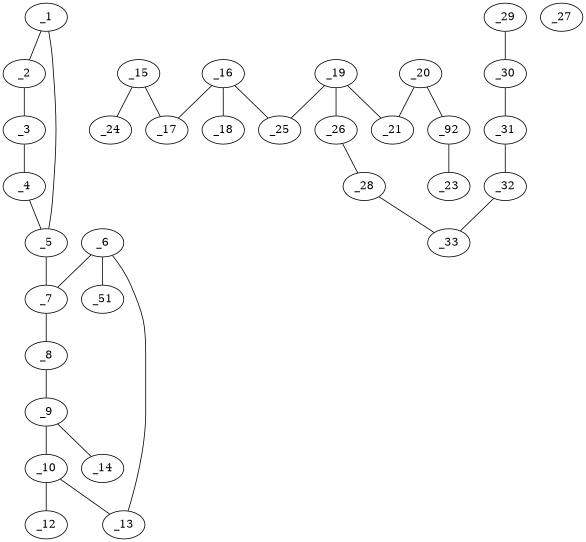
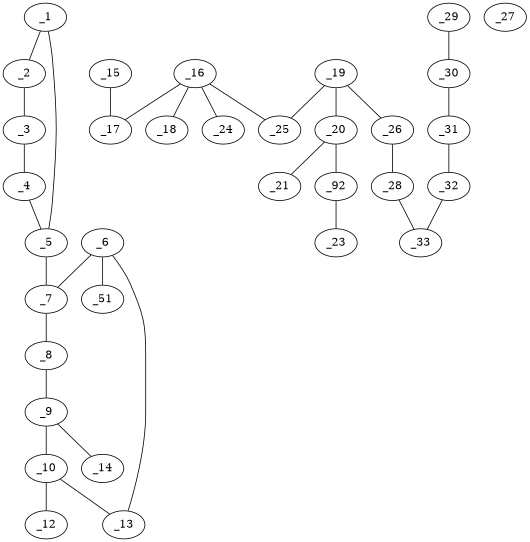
(125, 102) -> (209, 102)
(364, 102) -> (336, 102)
